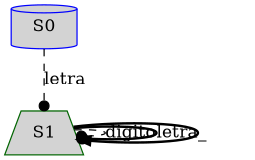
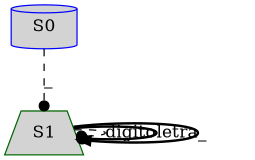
(65, 80) -> (48, 80)
